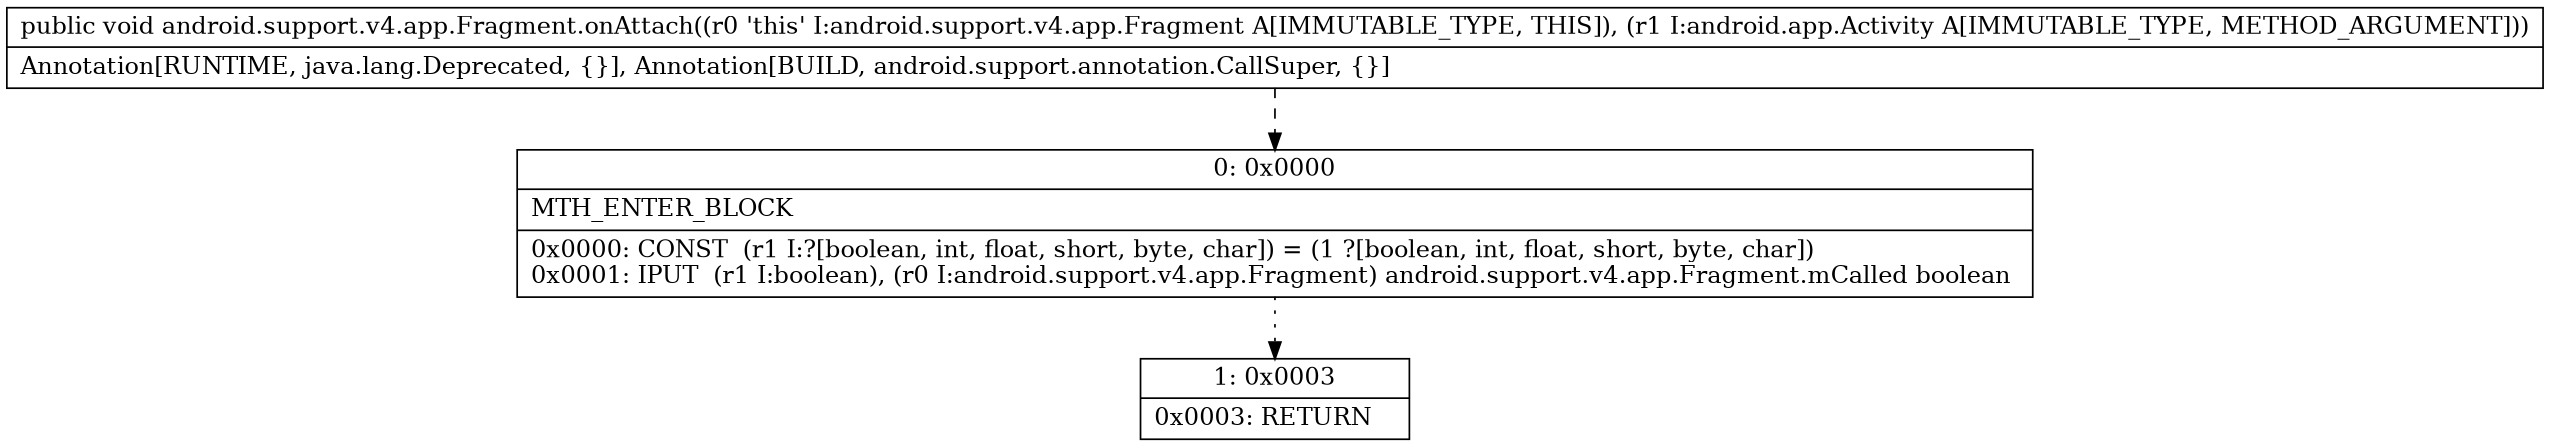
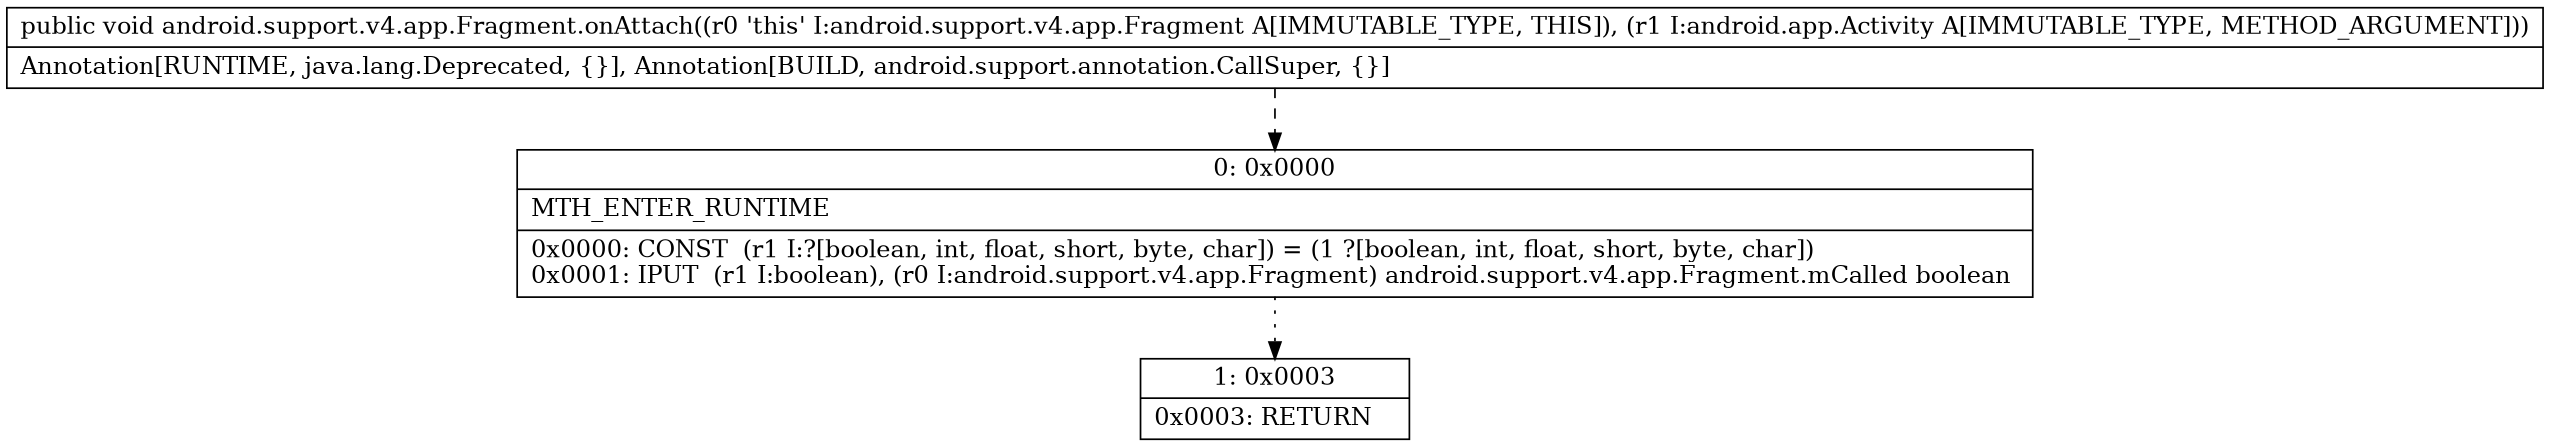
(663, 209) -> (681, 209)
